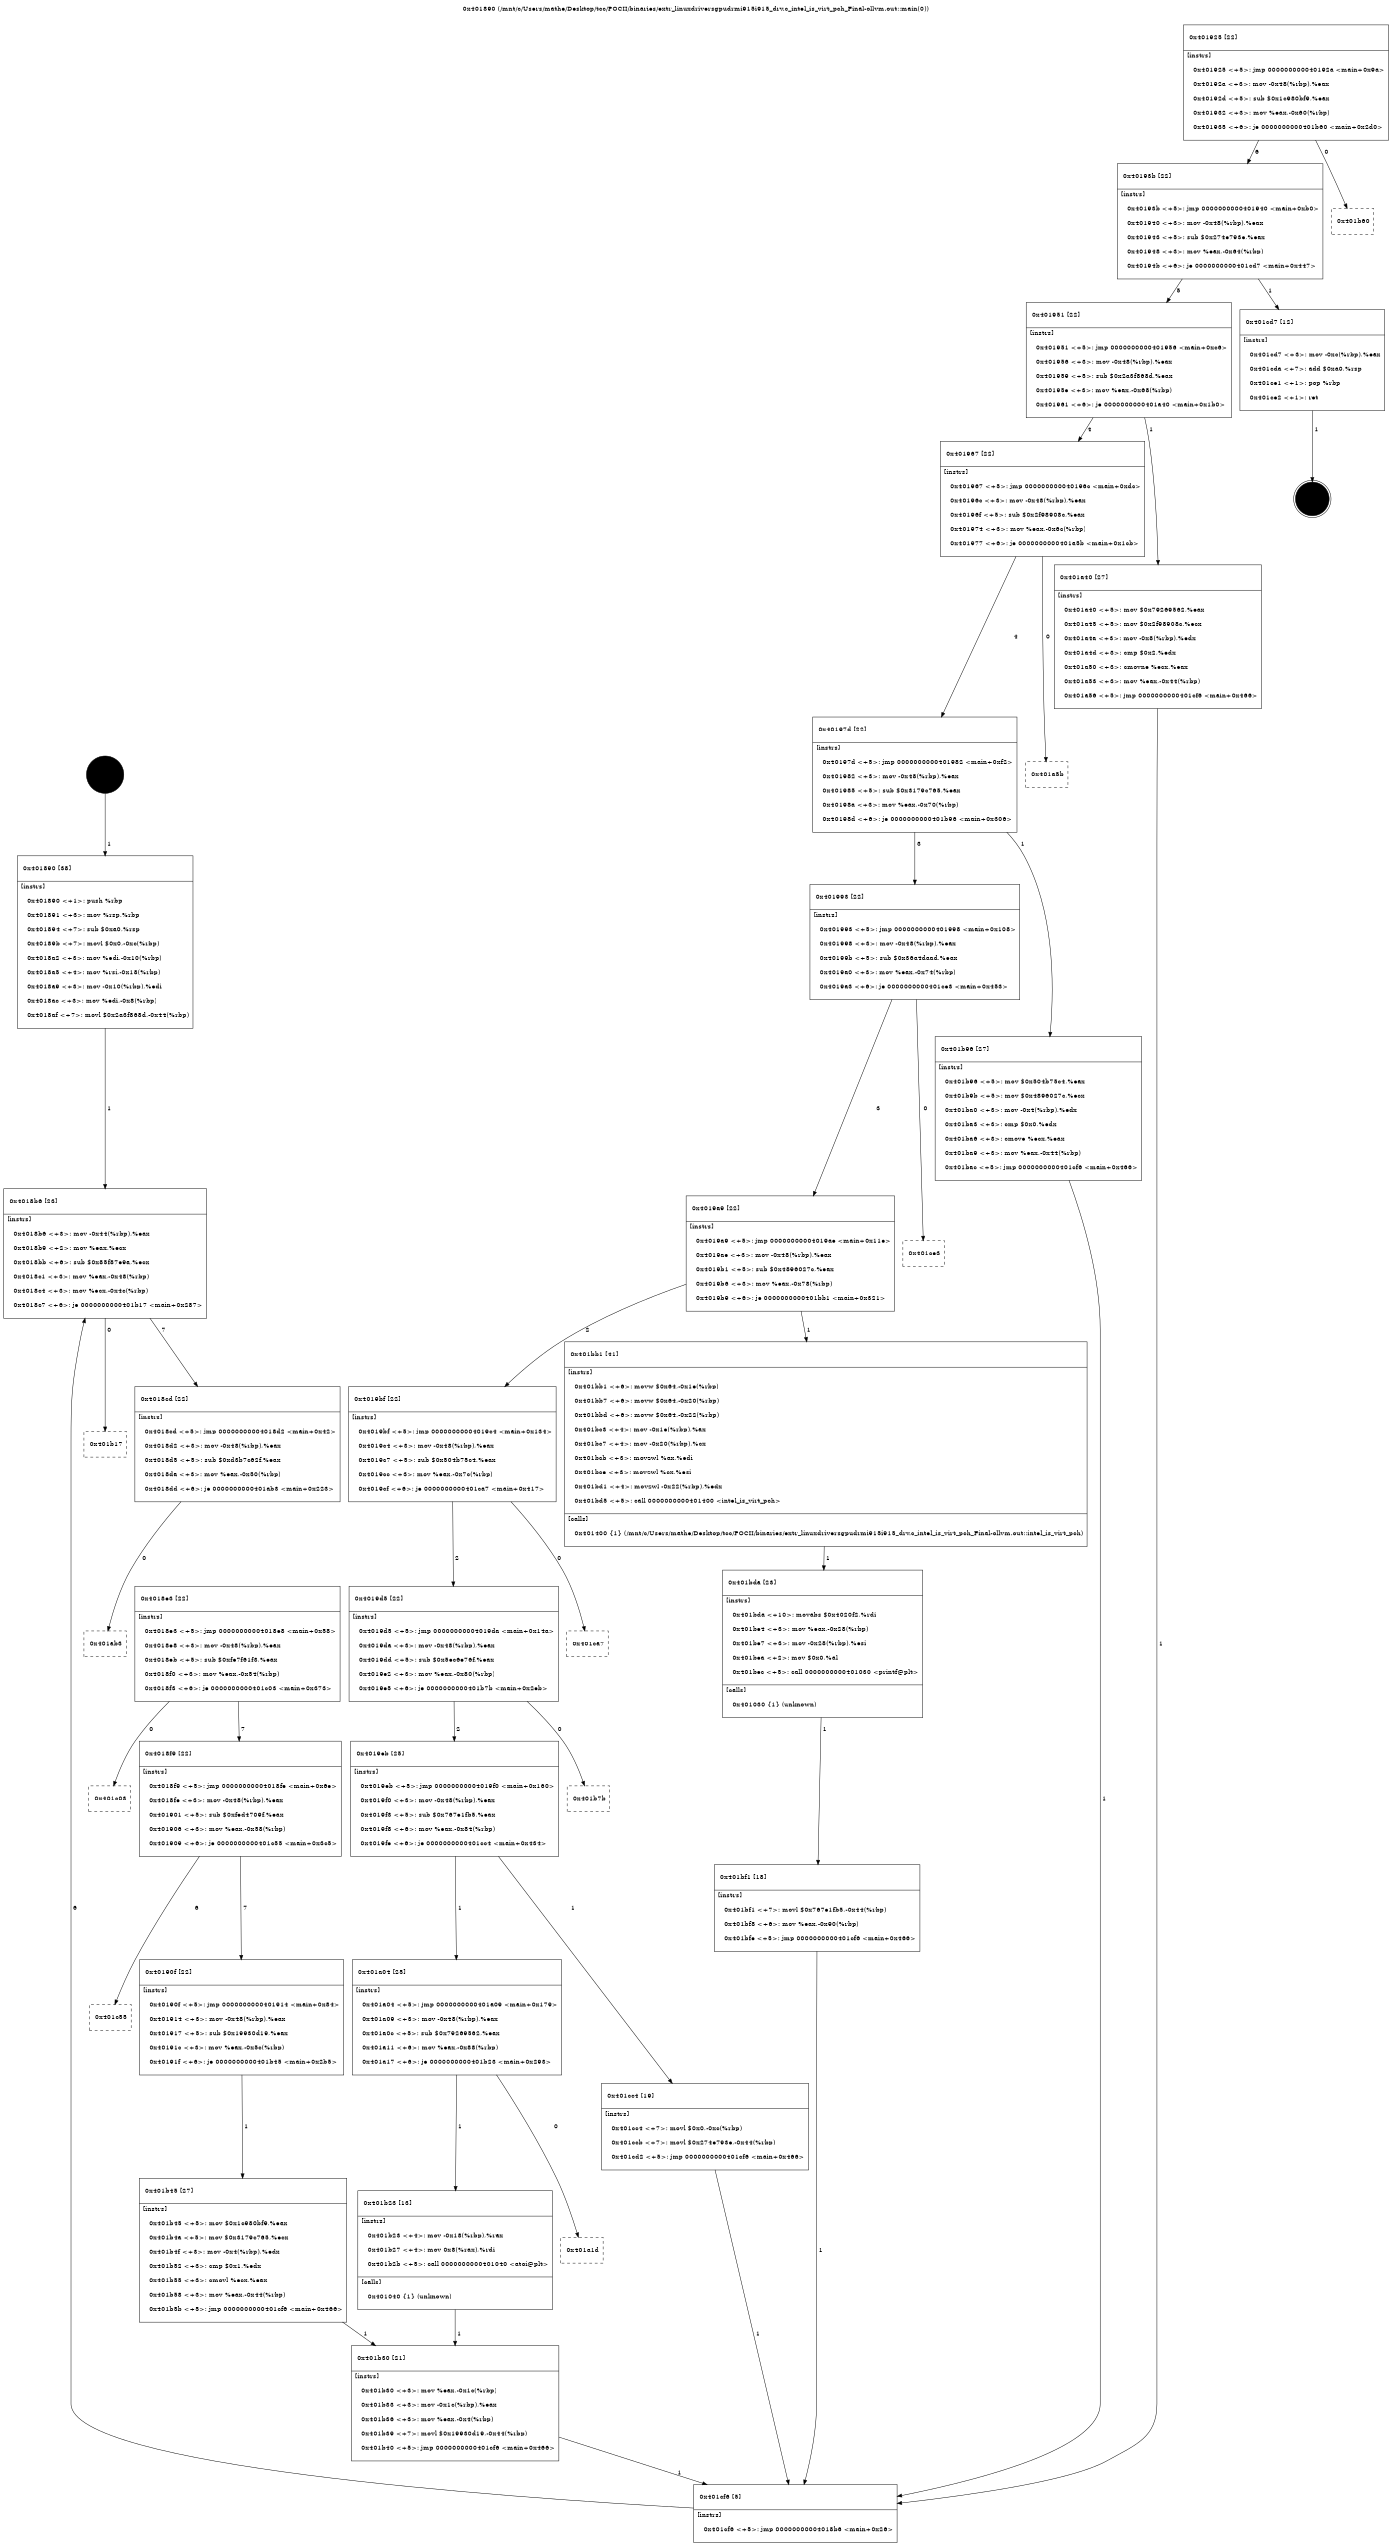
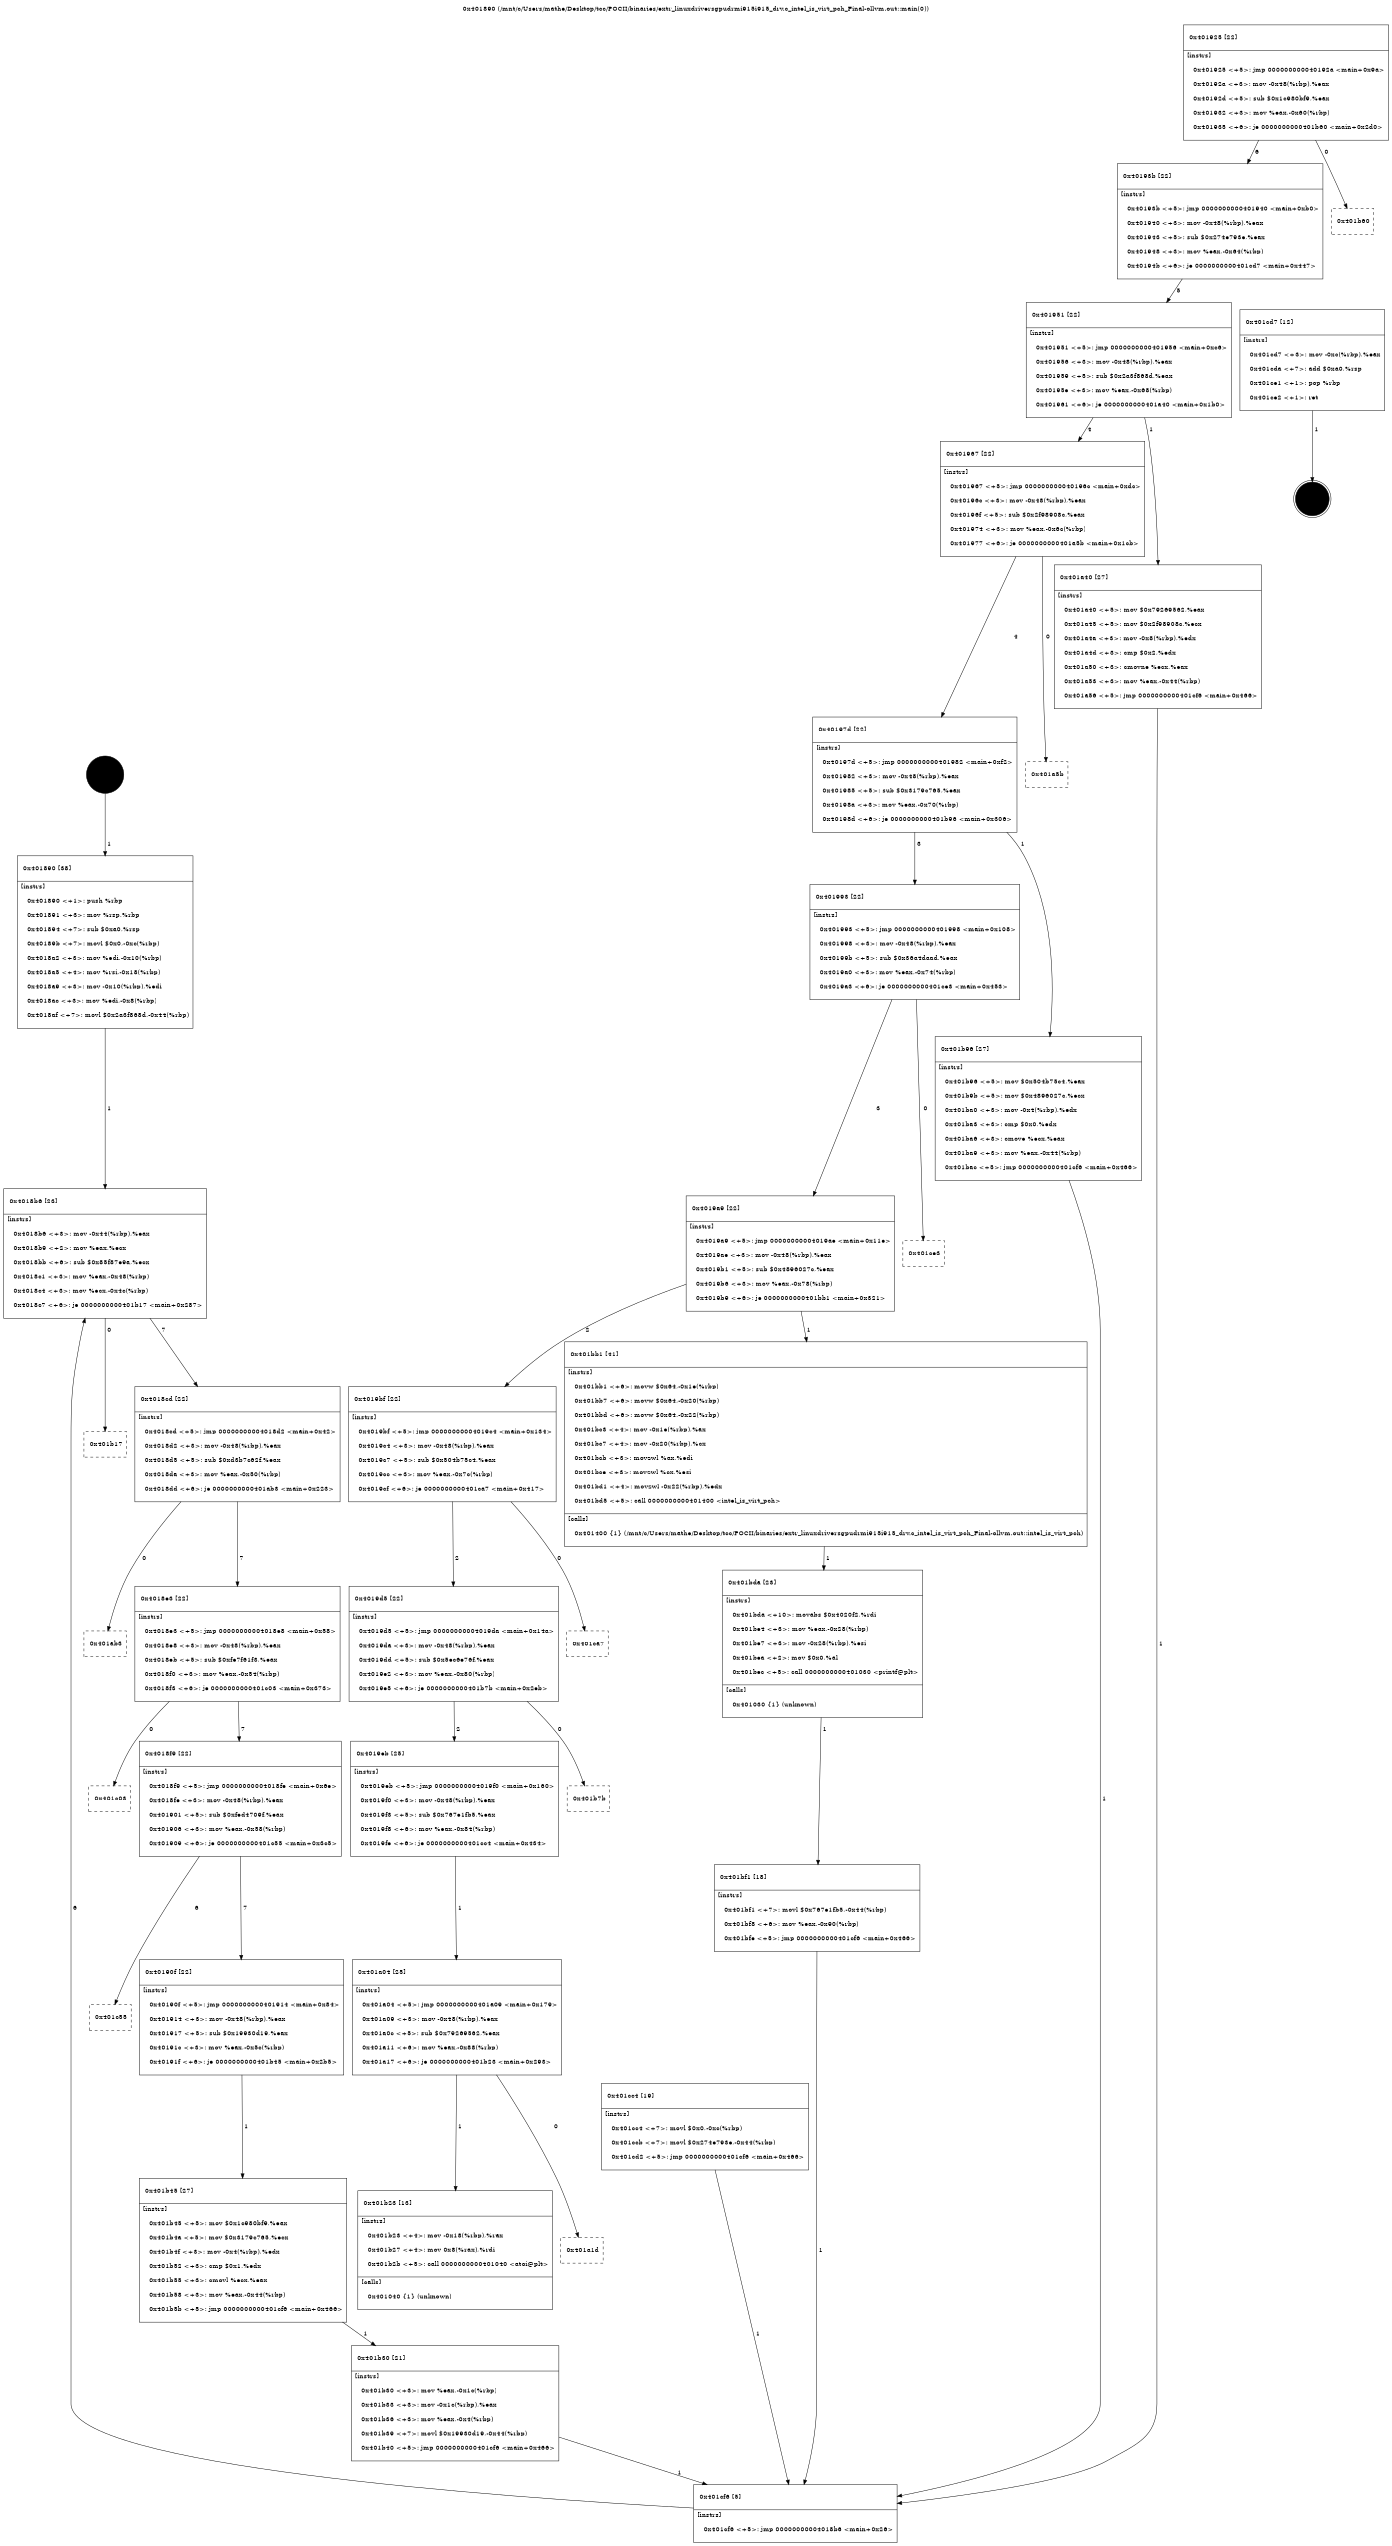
(1267, 292) -> none
none -> (237, 1542)
(584, 1968) -> none
(455, 2325) -> none
